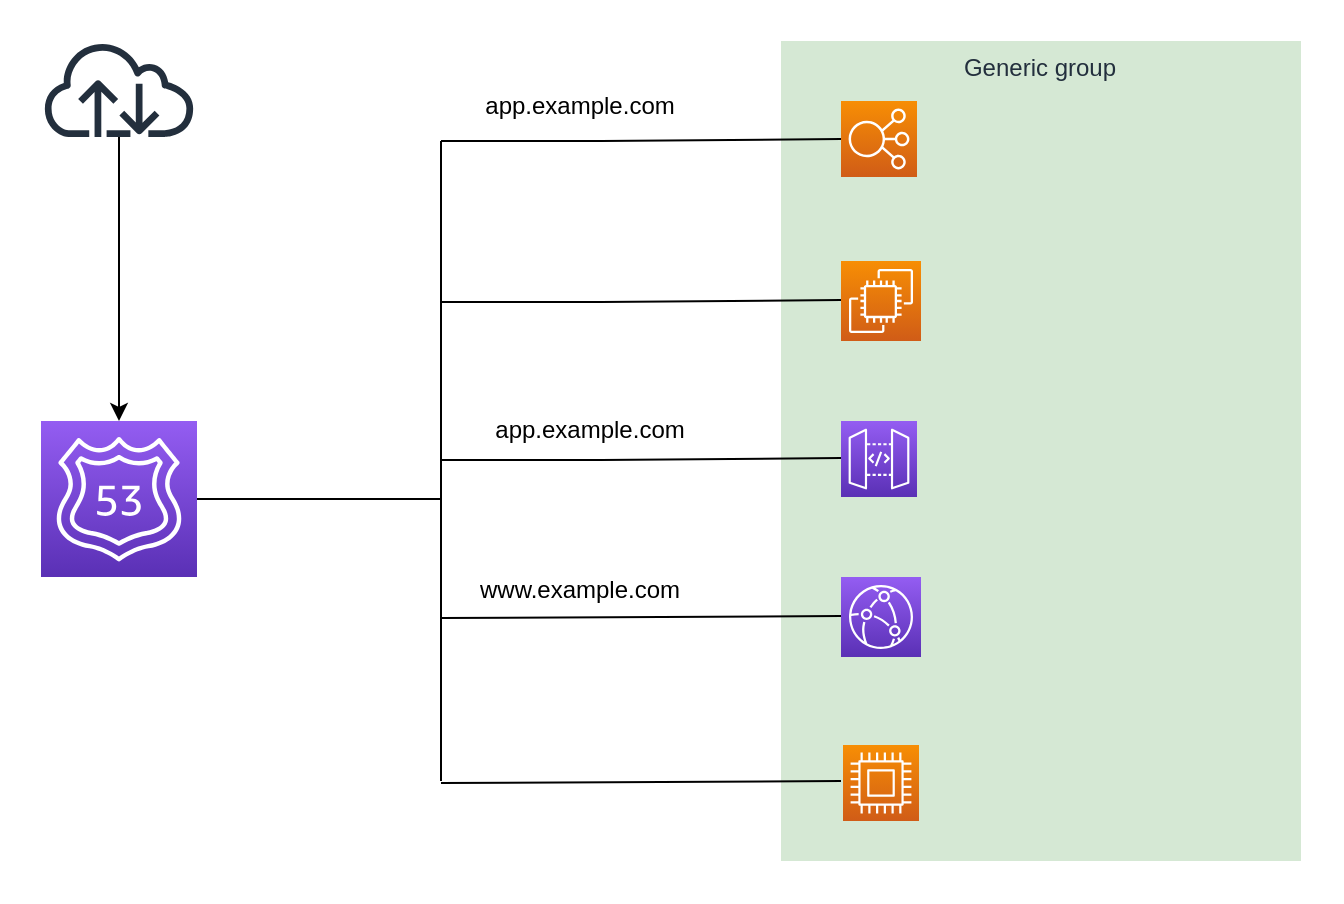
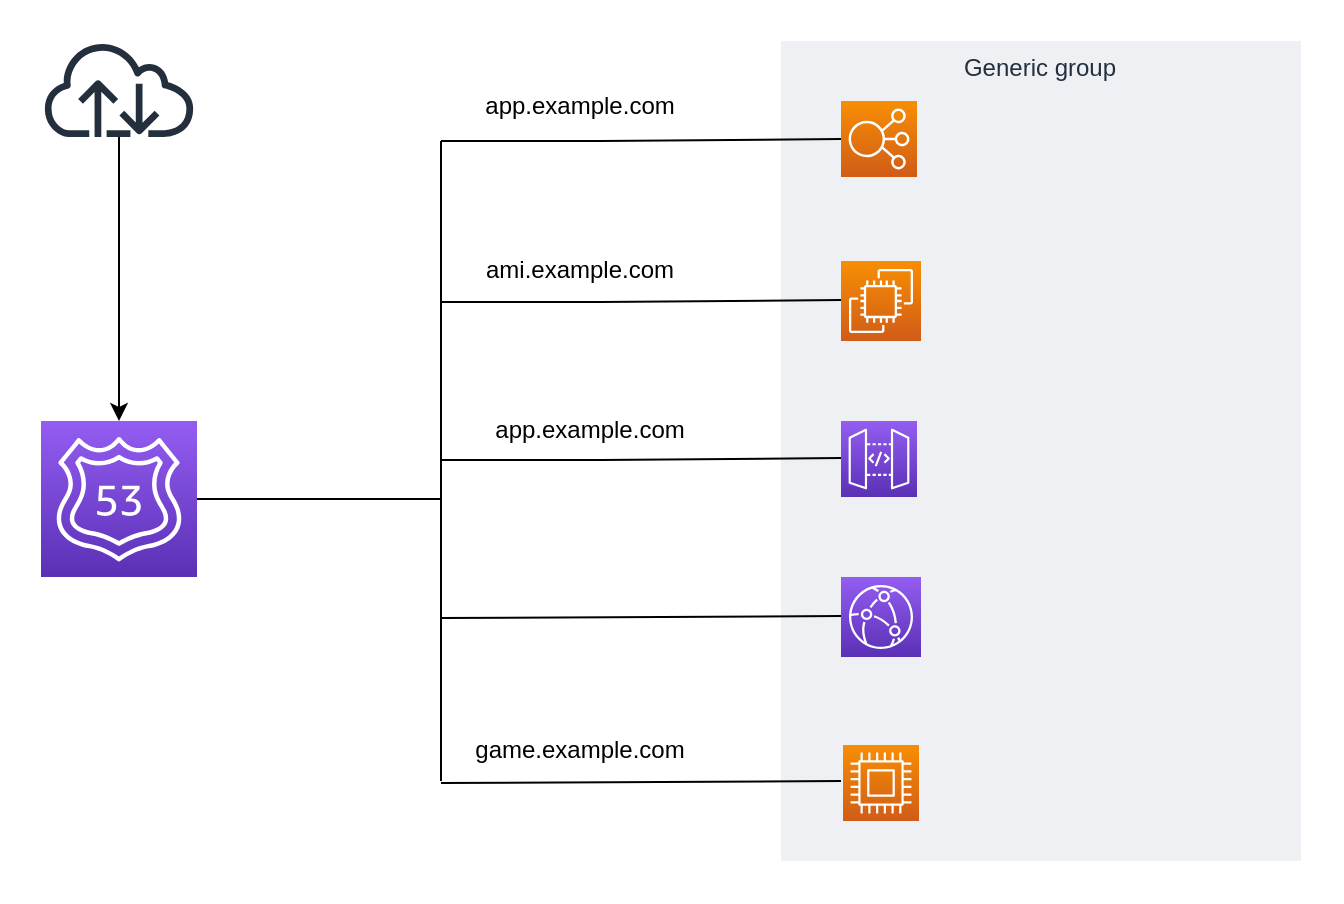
none -> (581, 271)
(1041, 451) -> (1041, 451)
(581, 591) -> none
none -> (581, 751)
